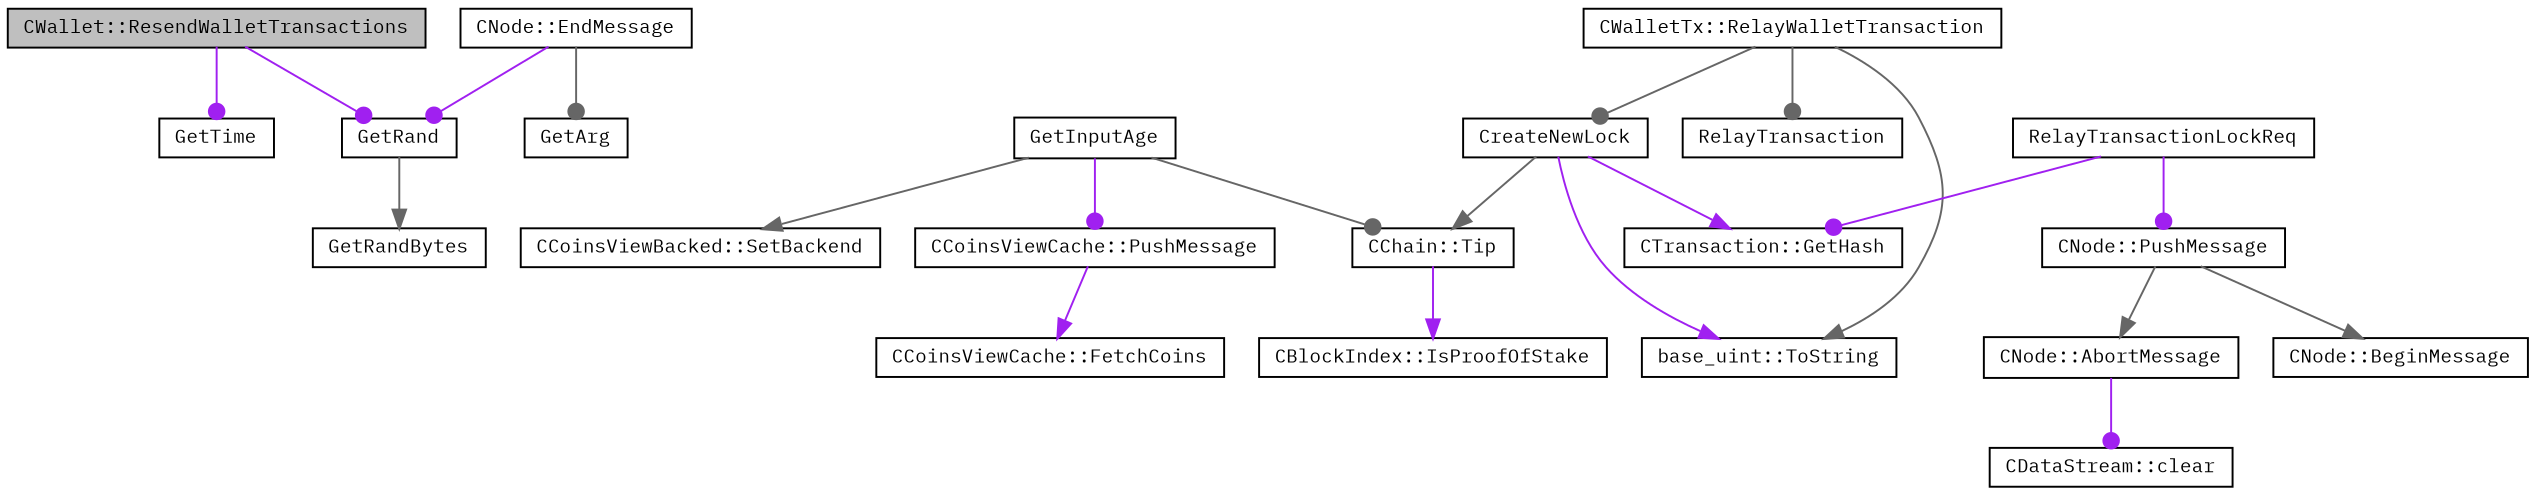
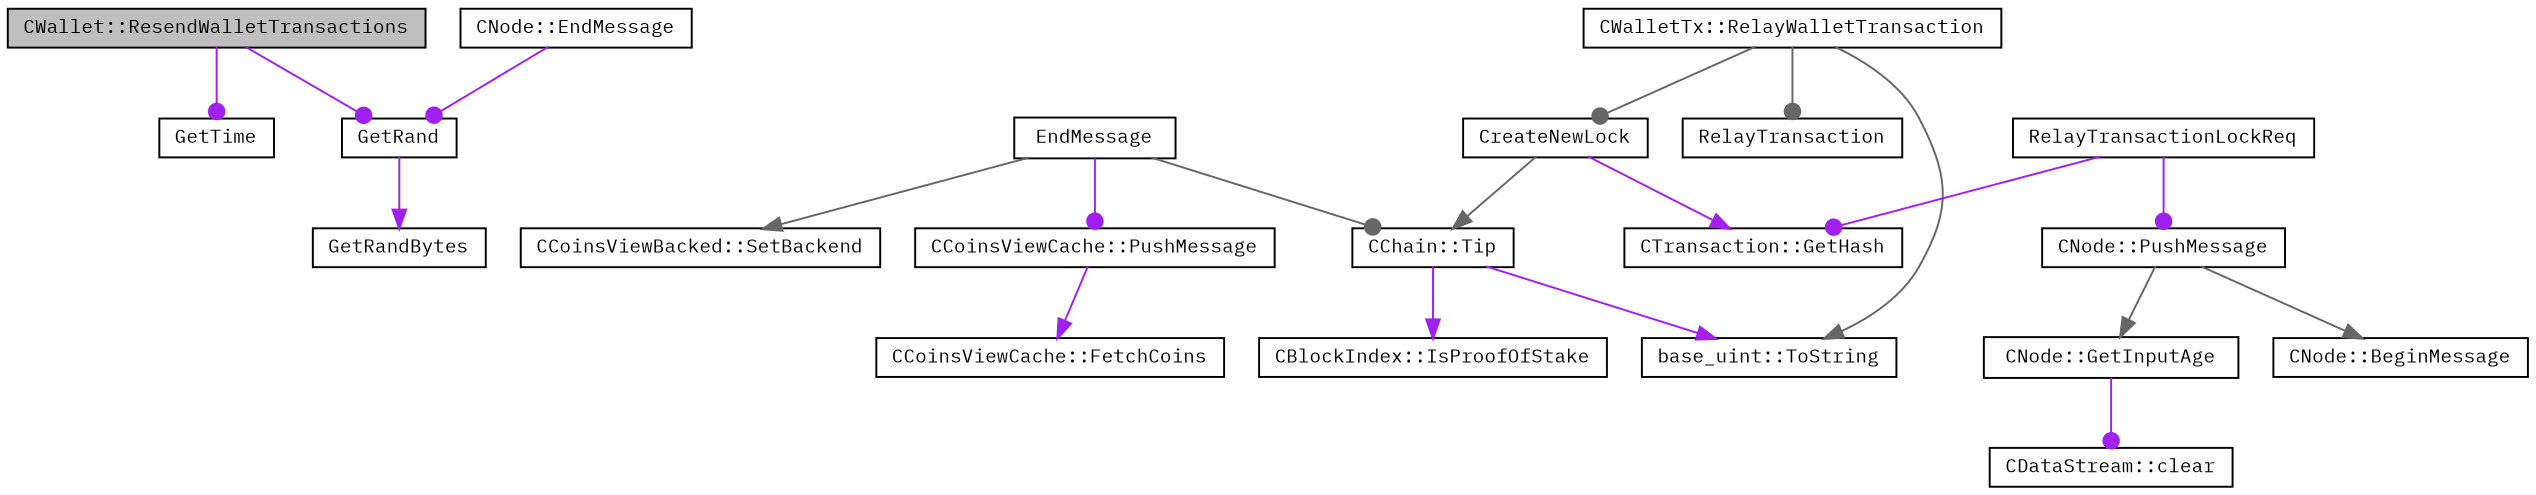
(576, 138) -> none
(1095, 138) -> (1095, 138)
(399, 183) -> (399, 183)
(1604, 265) -> (1592, 300)
(2111, 358) -> (2111, 358)
